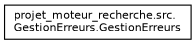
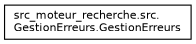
(98, 22) -> (98, 22)
